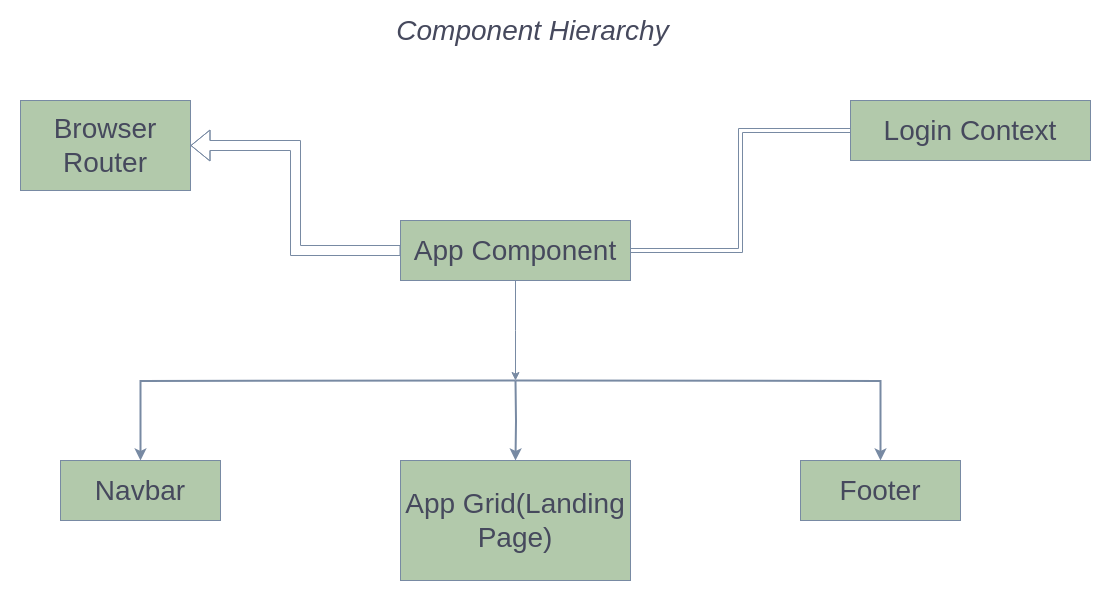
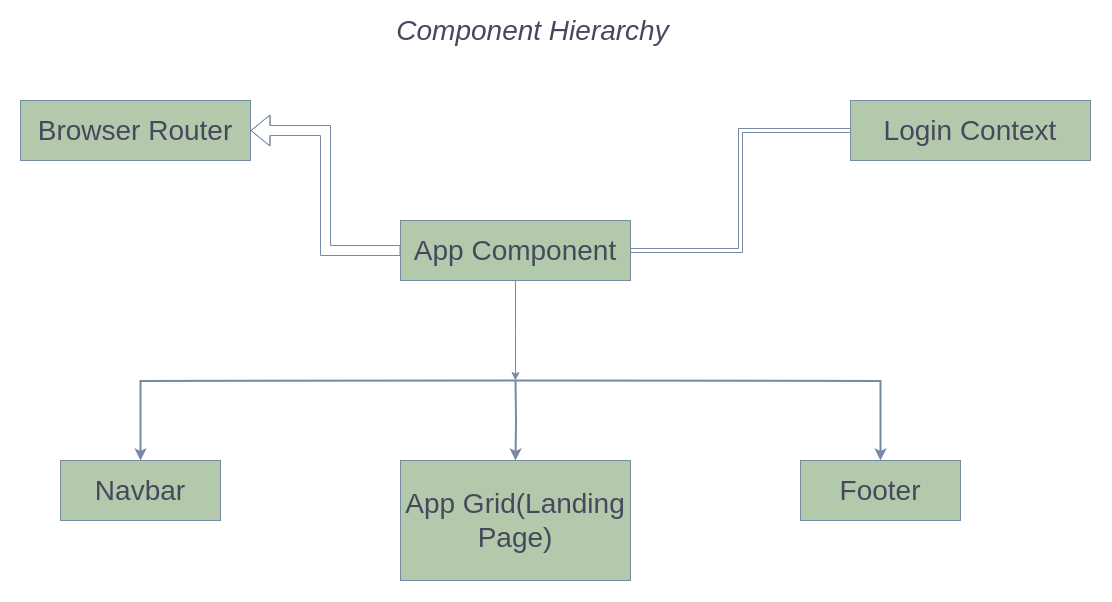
(106, 146) -> (136, 131)
